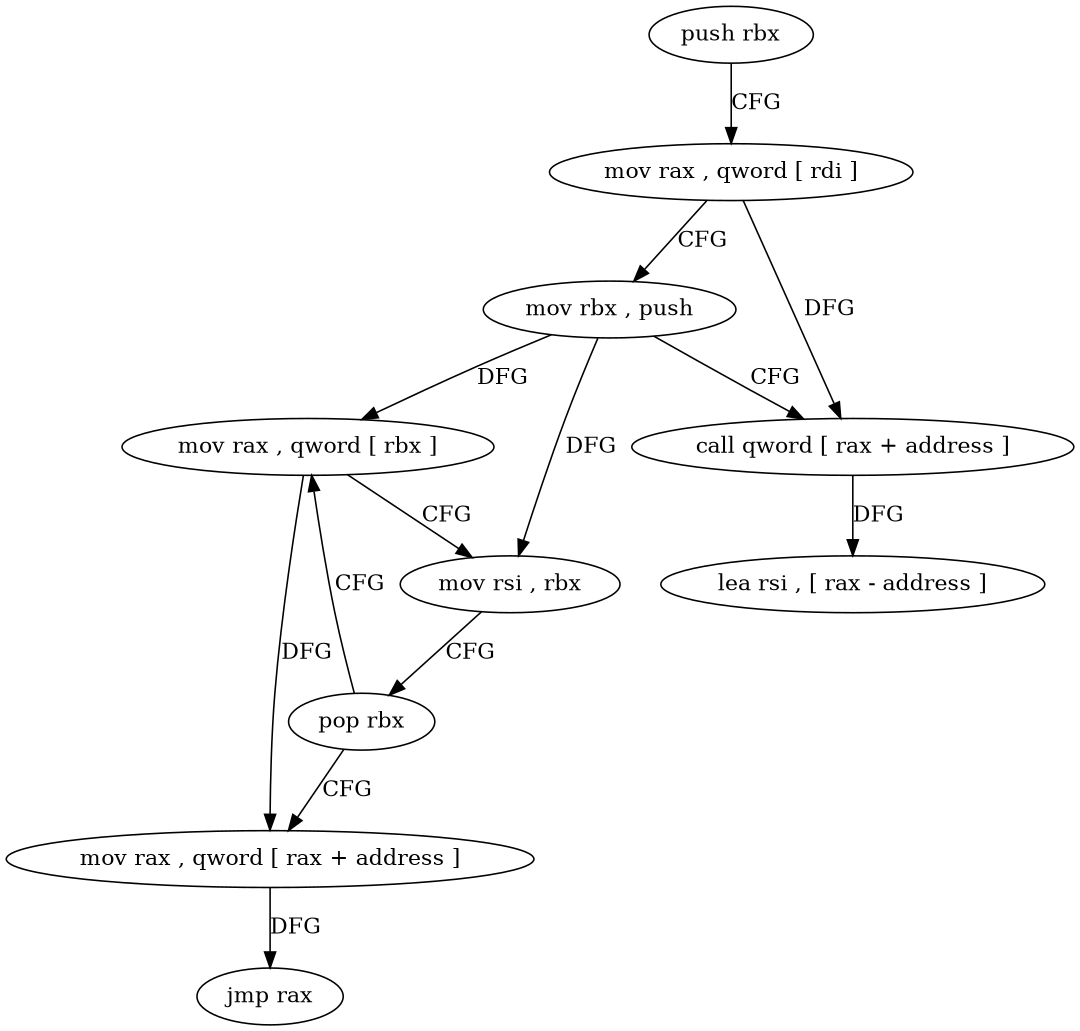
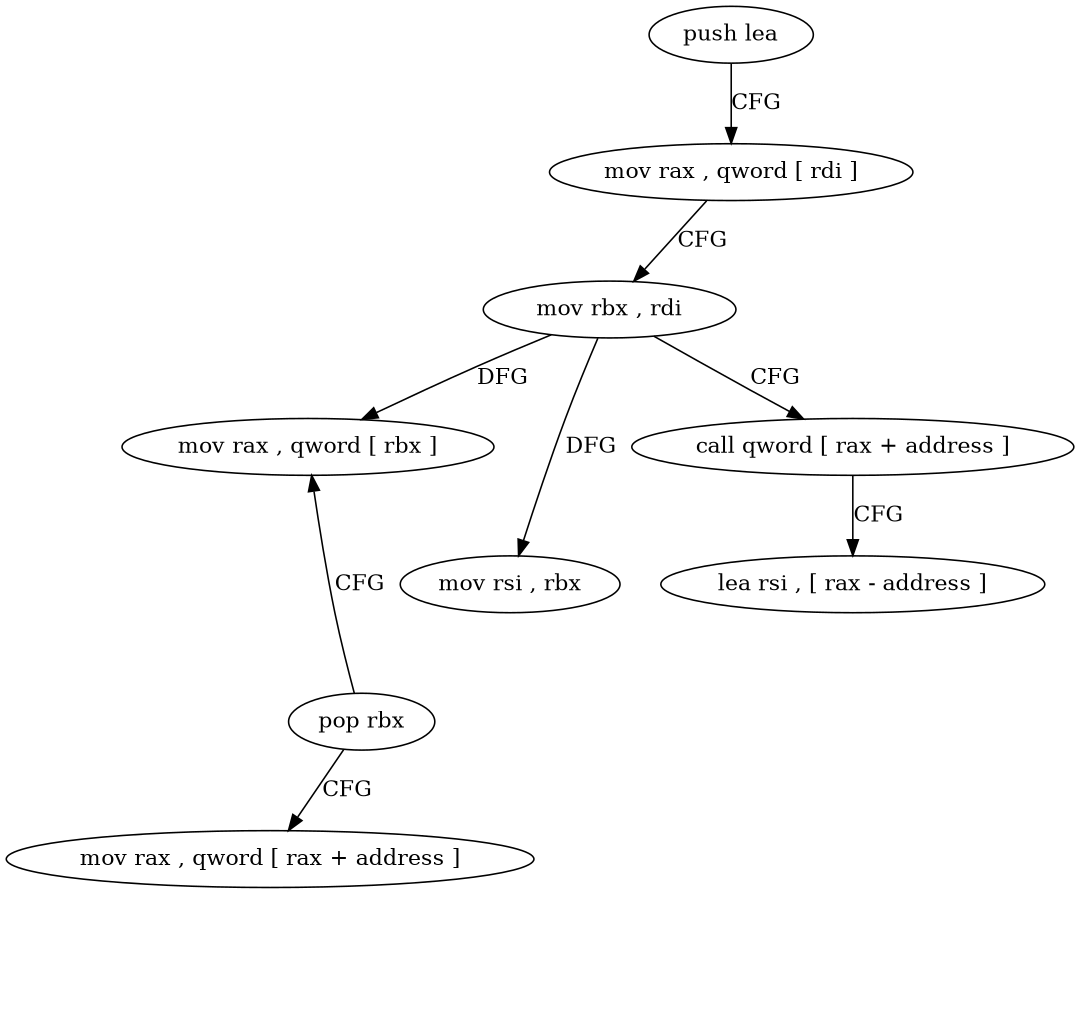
(731, 35) -> (731, 35)
(789, 302) -> none
(610, 310) -> (610, 310)
(403, 512) -> none
(879, 516) -> (879, 516)
(280, 644) -> none
(441, 648) -> none
(270, 996) -> none
